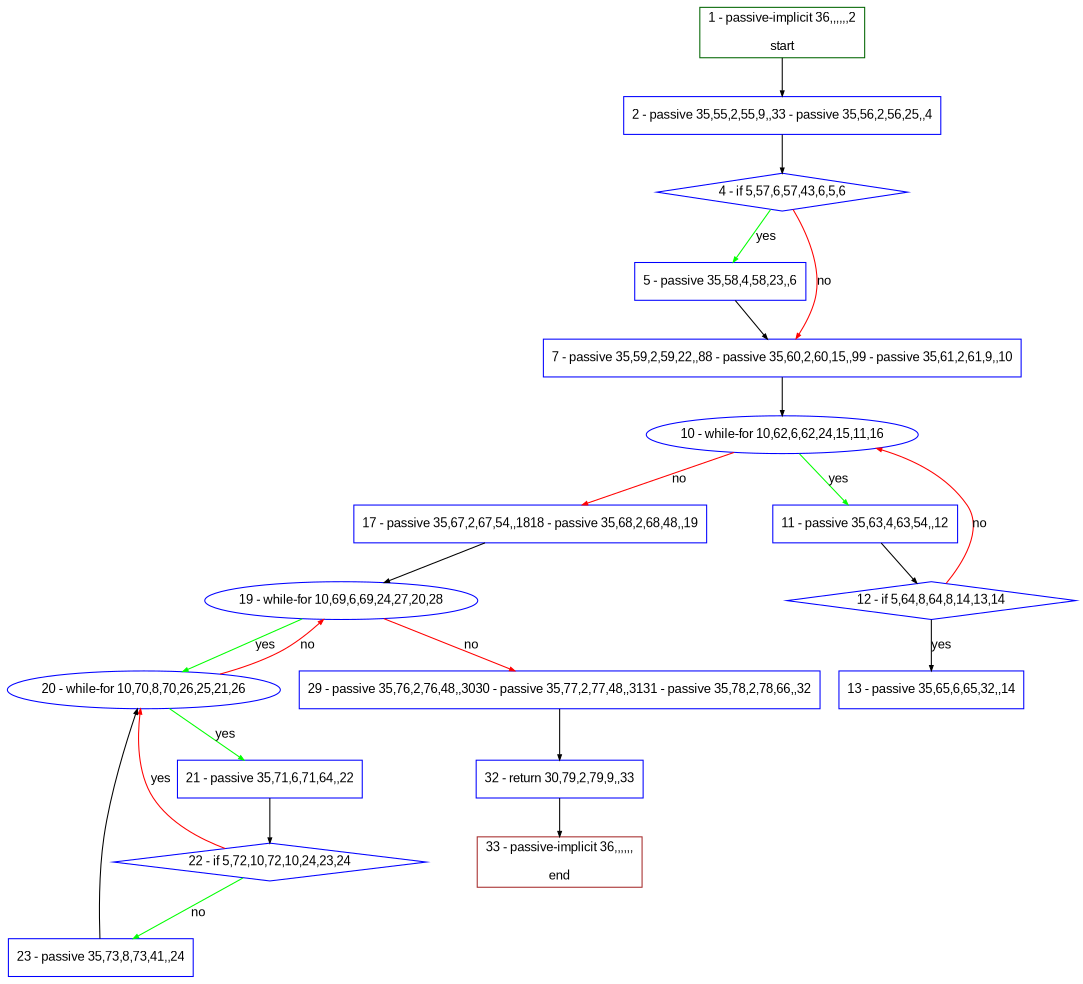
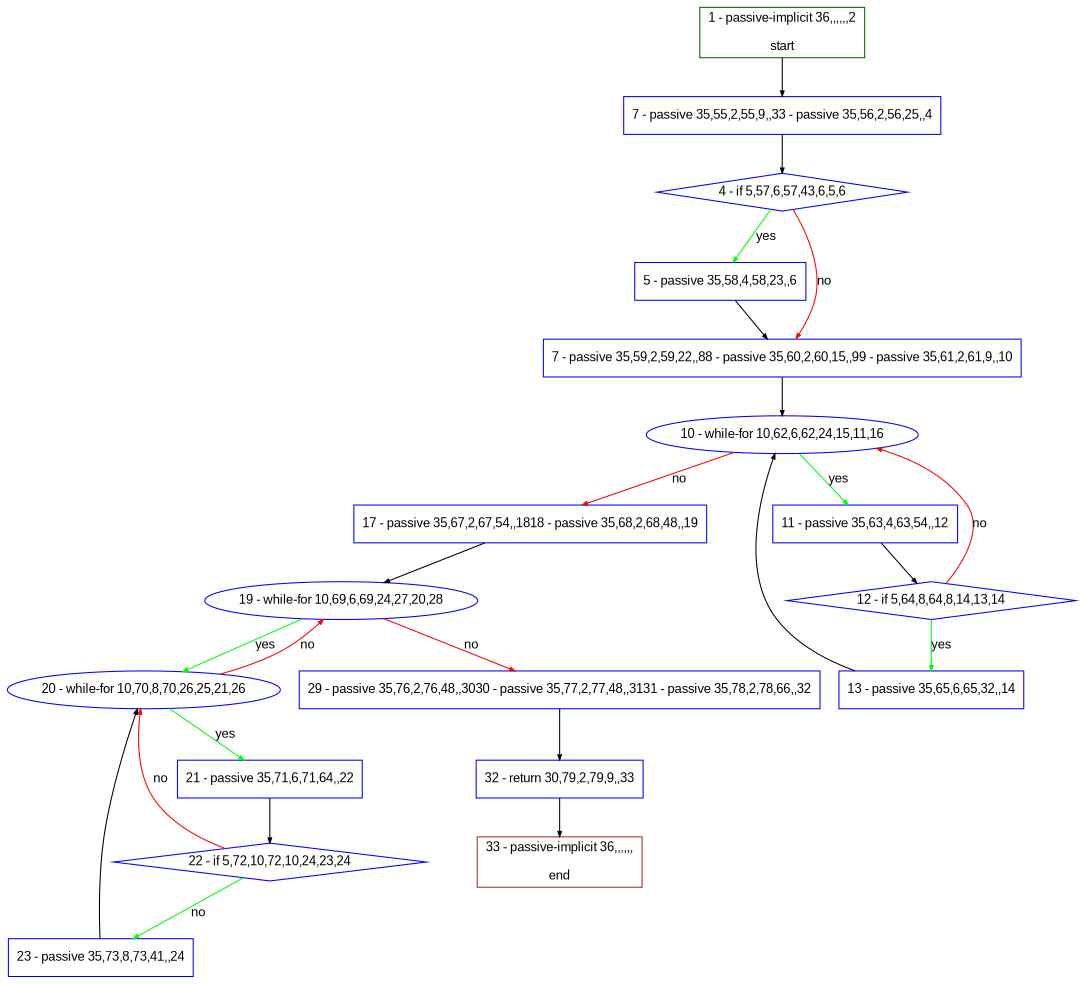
(782, 115) -> (782, 115)
none -> (761, 587)
(931, 642) -> (931, 642)
(161, 779) -> (161, 779)
